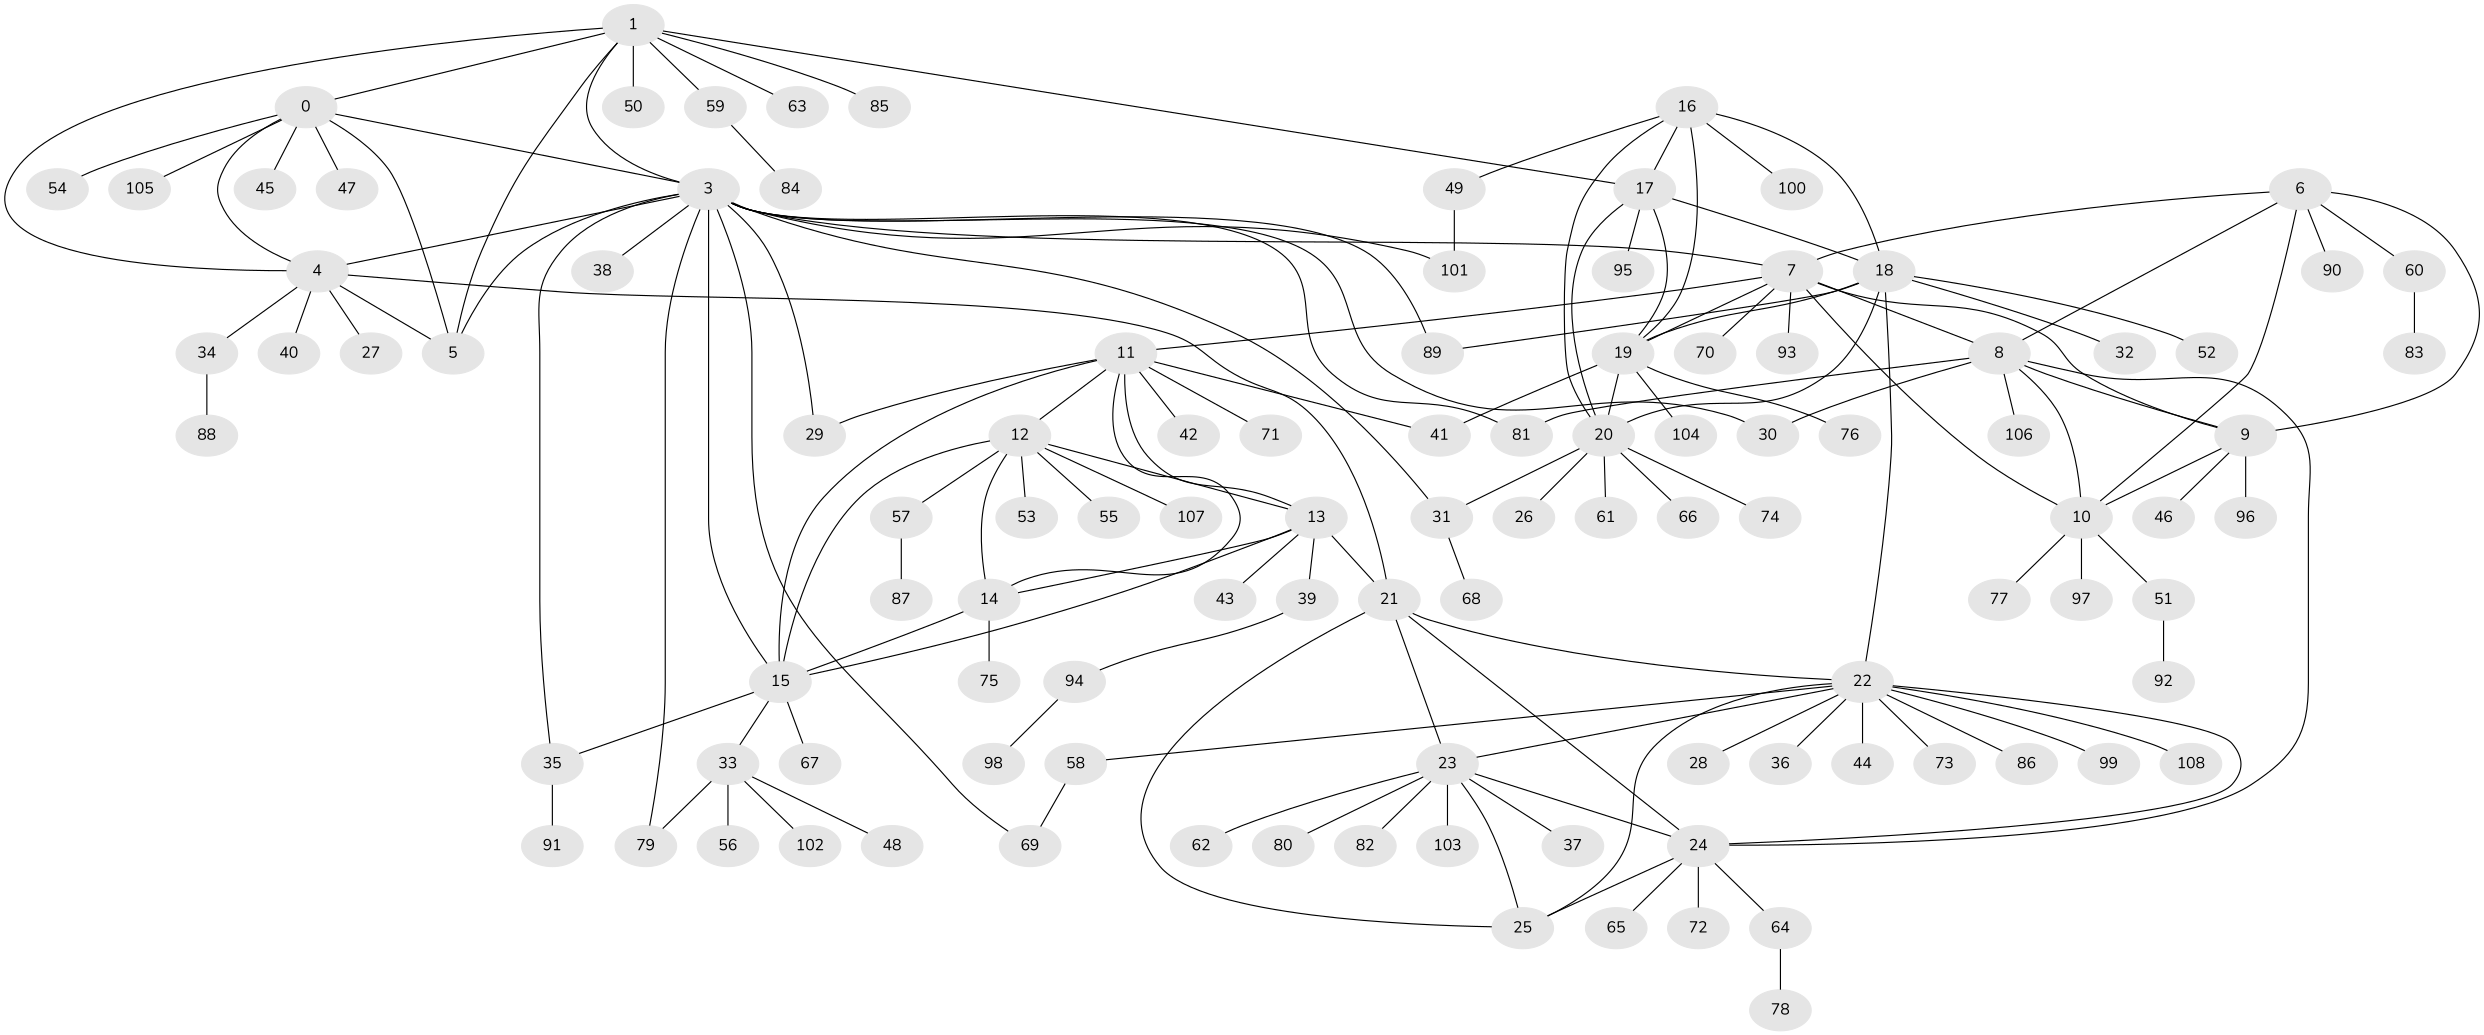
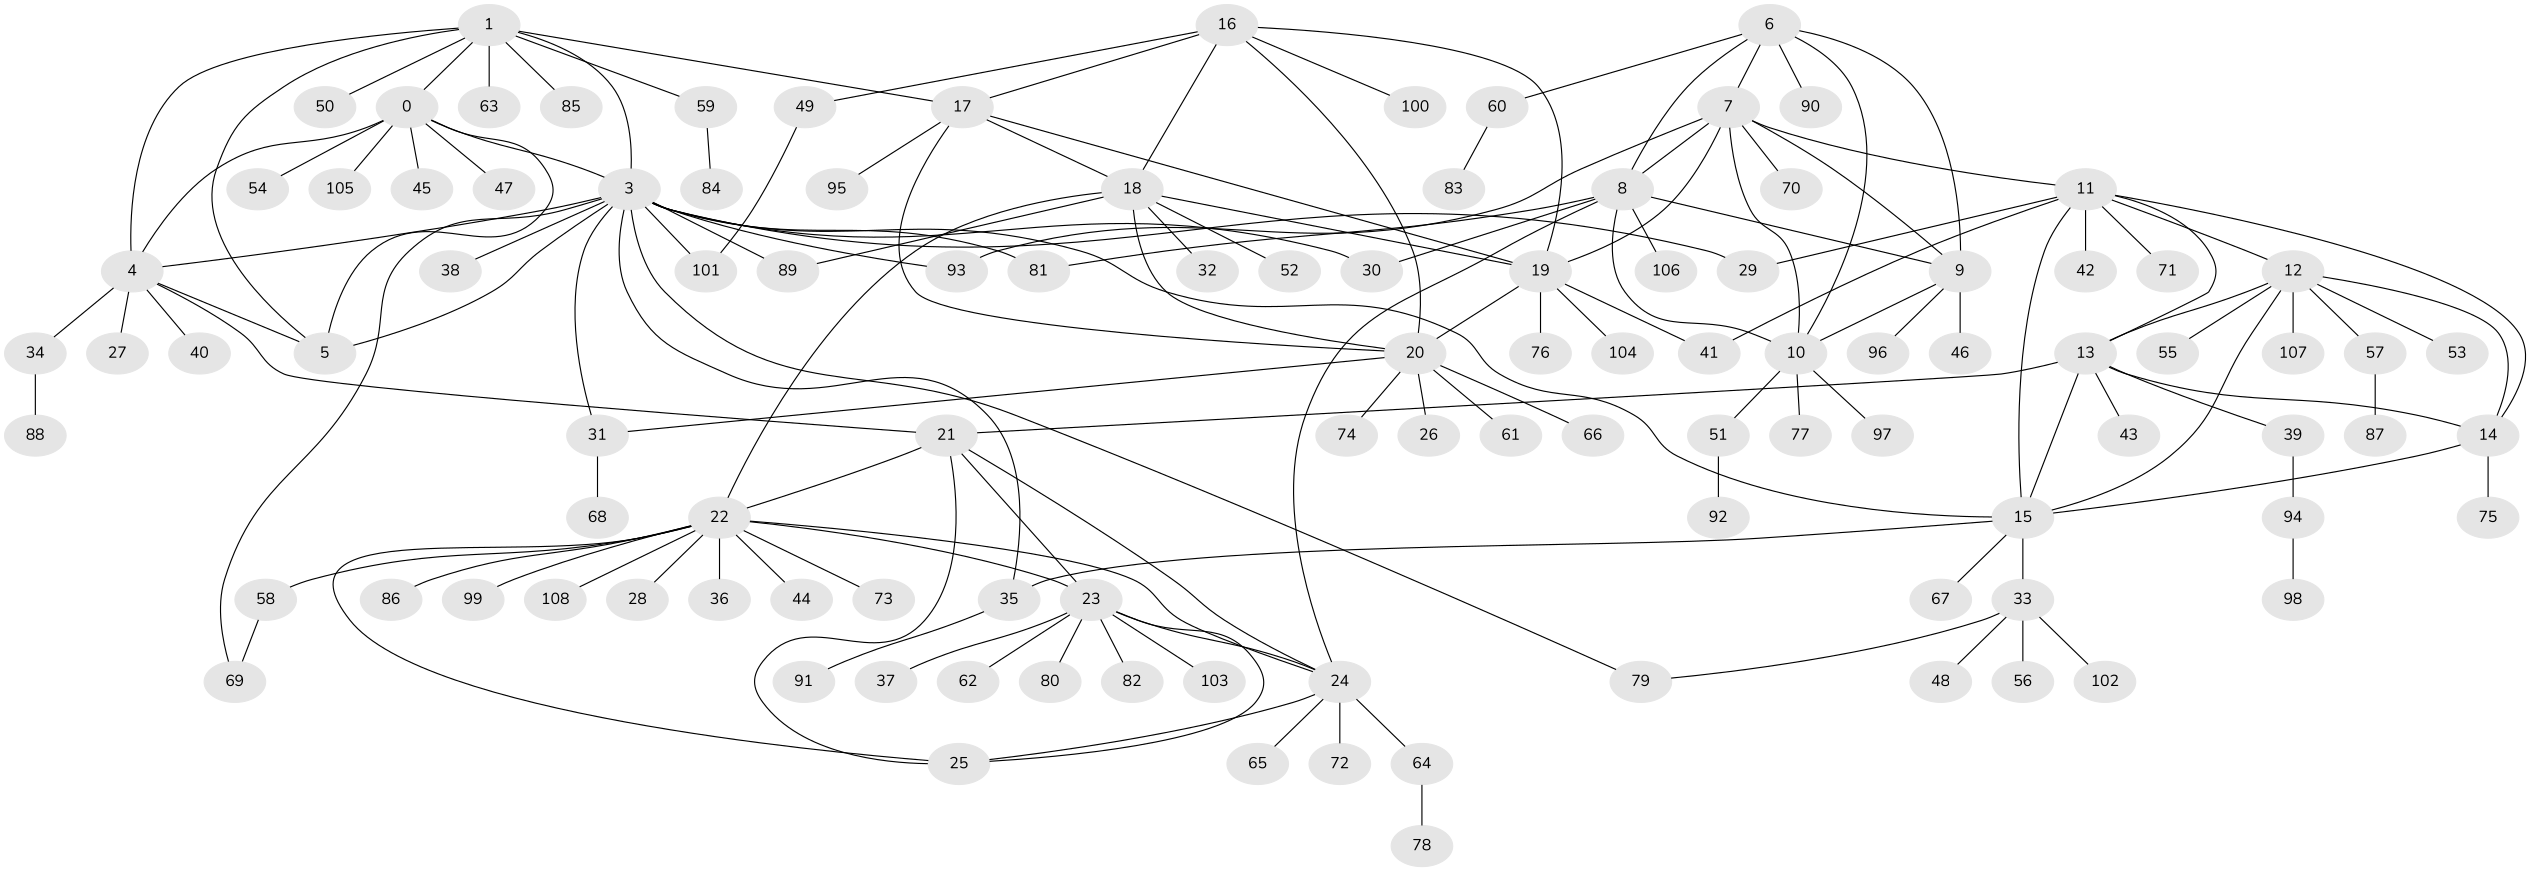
(1220, 241) -> (788, 241)
